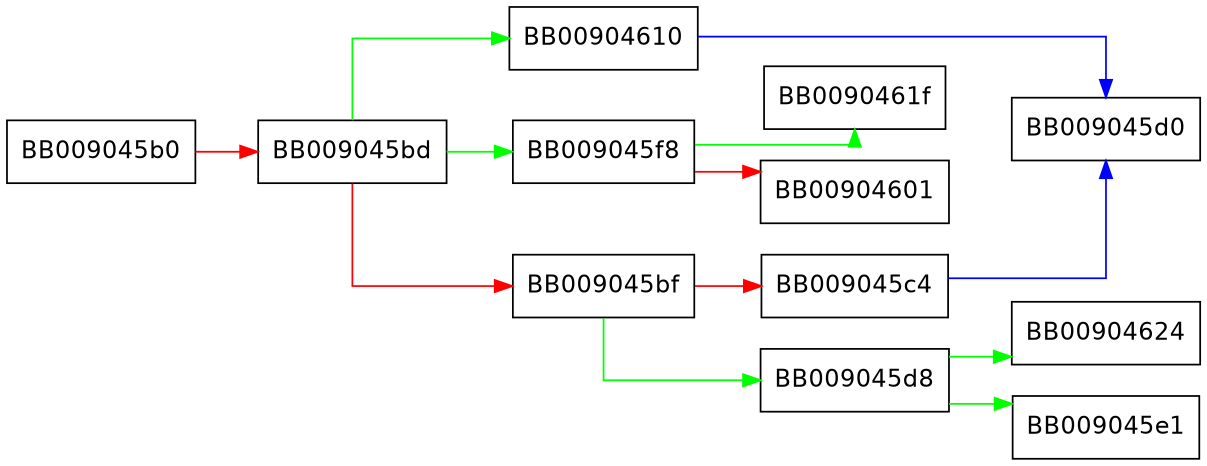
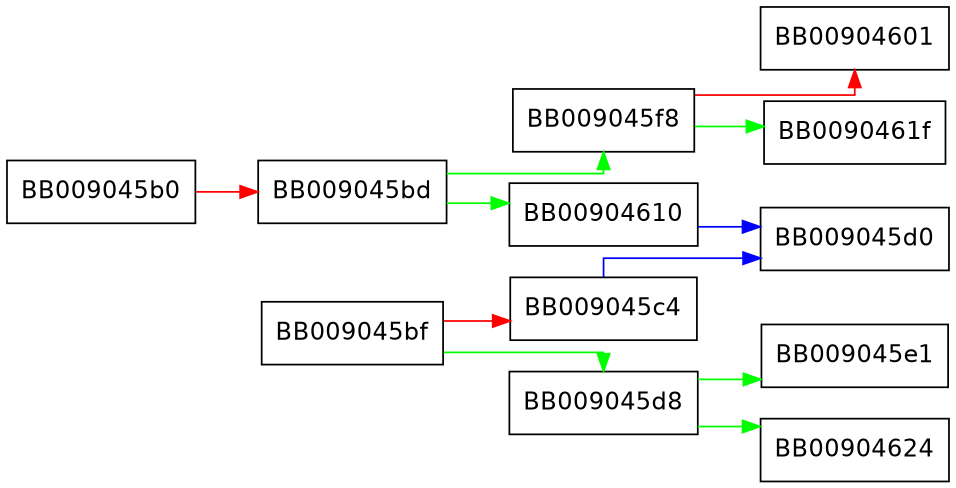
(372, 286) -> none
